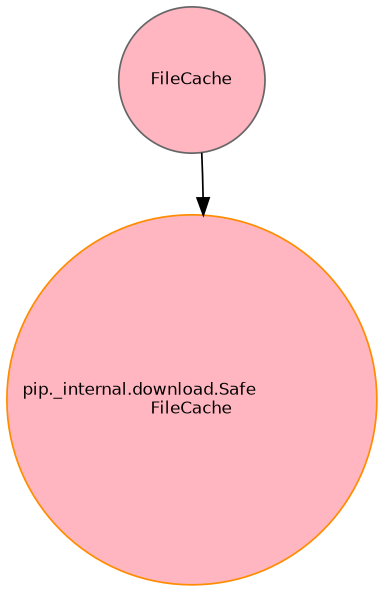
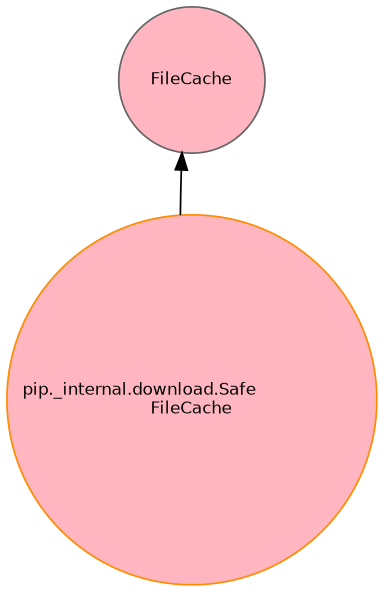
(203, 175) -> (181, 193)
